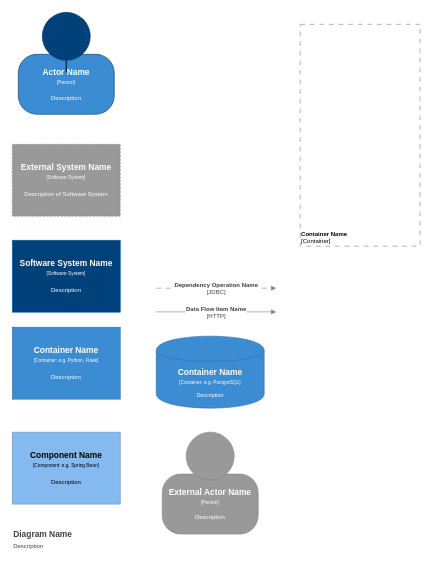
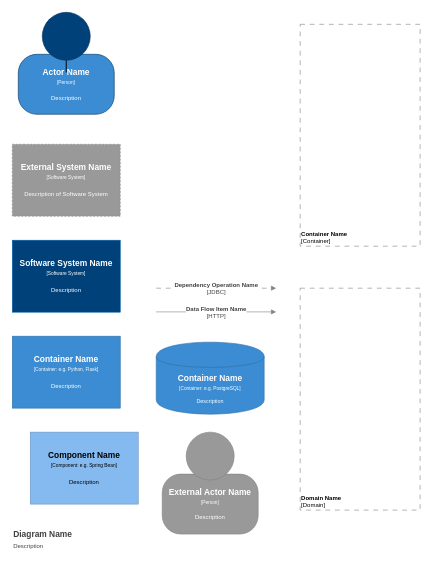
(66, 363) -> (66, 372)
(210, 372) -> (210, 378)
none -> (360, 399)
(66, 468) -> (84, 468)
